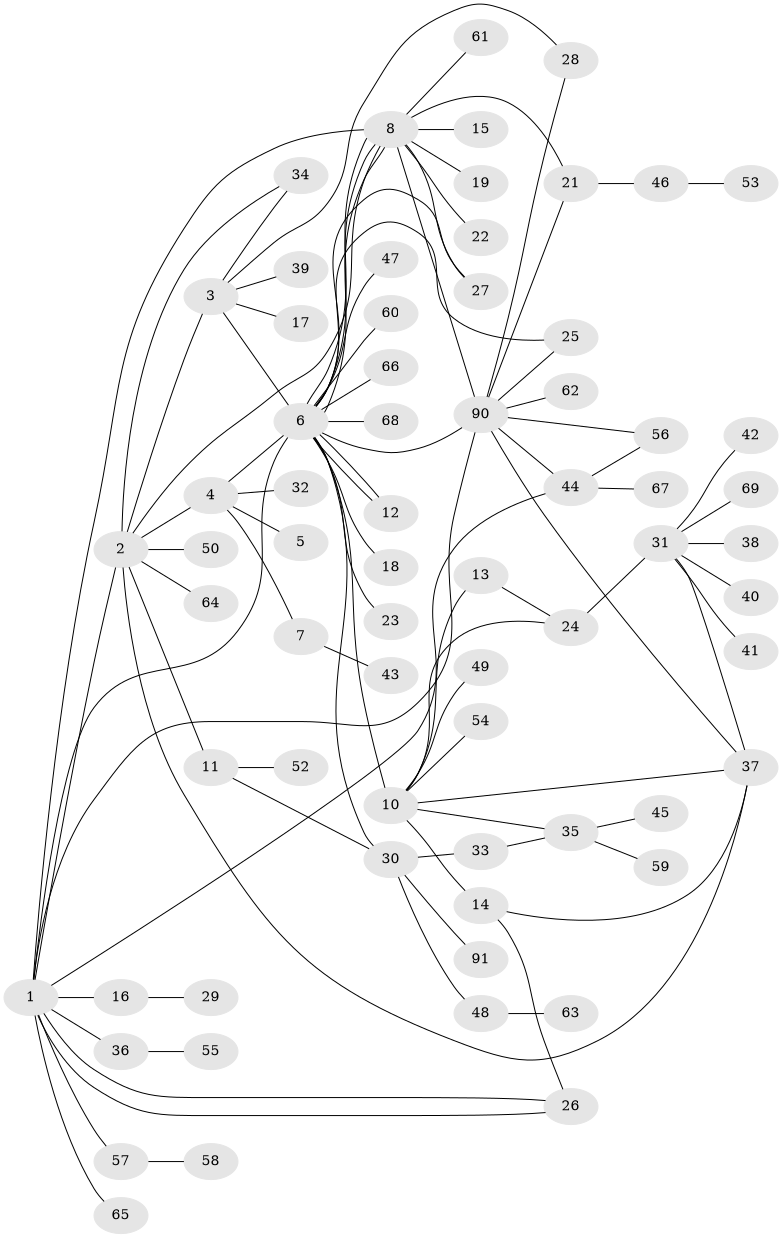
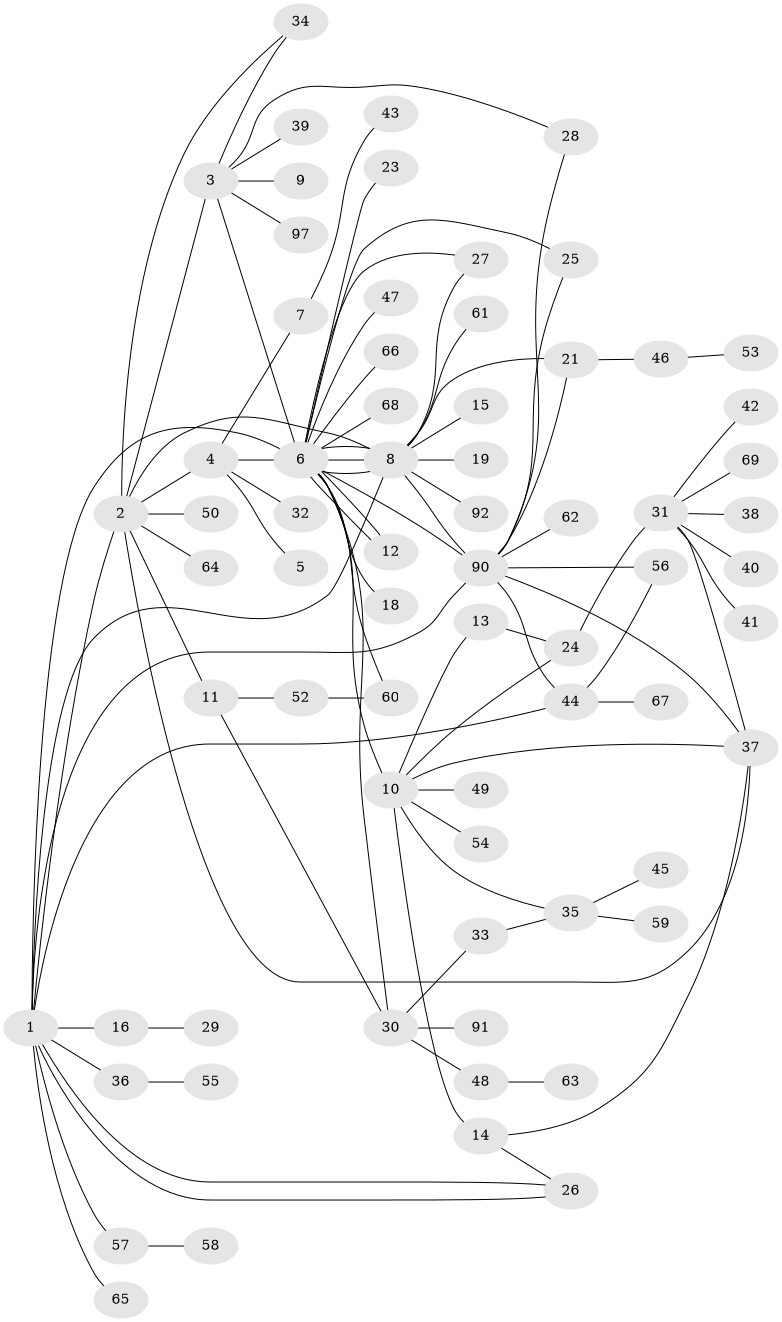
none -> (301, 181)
(481, 238) -> (481, 514)
(301, 324) -> (301, 235)
none -> (346, 698)
